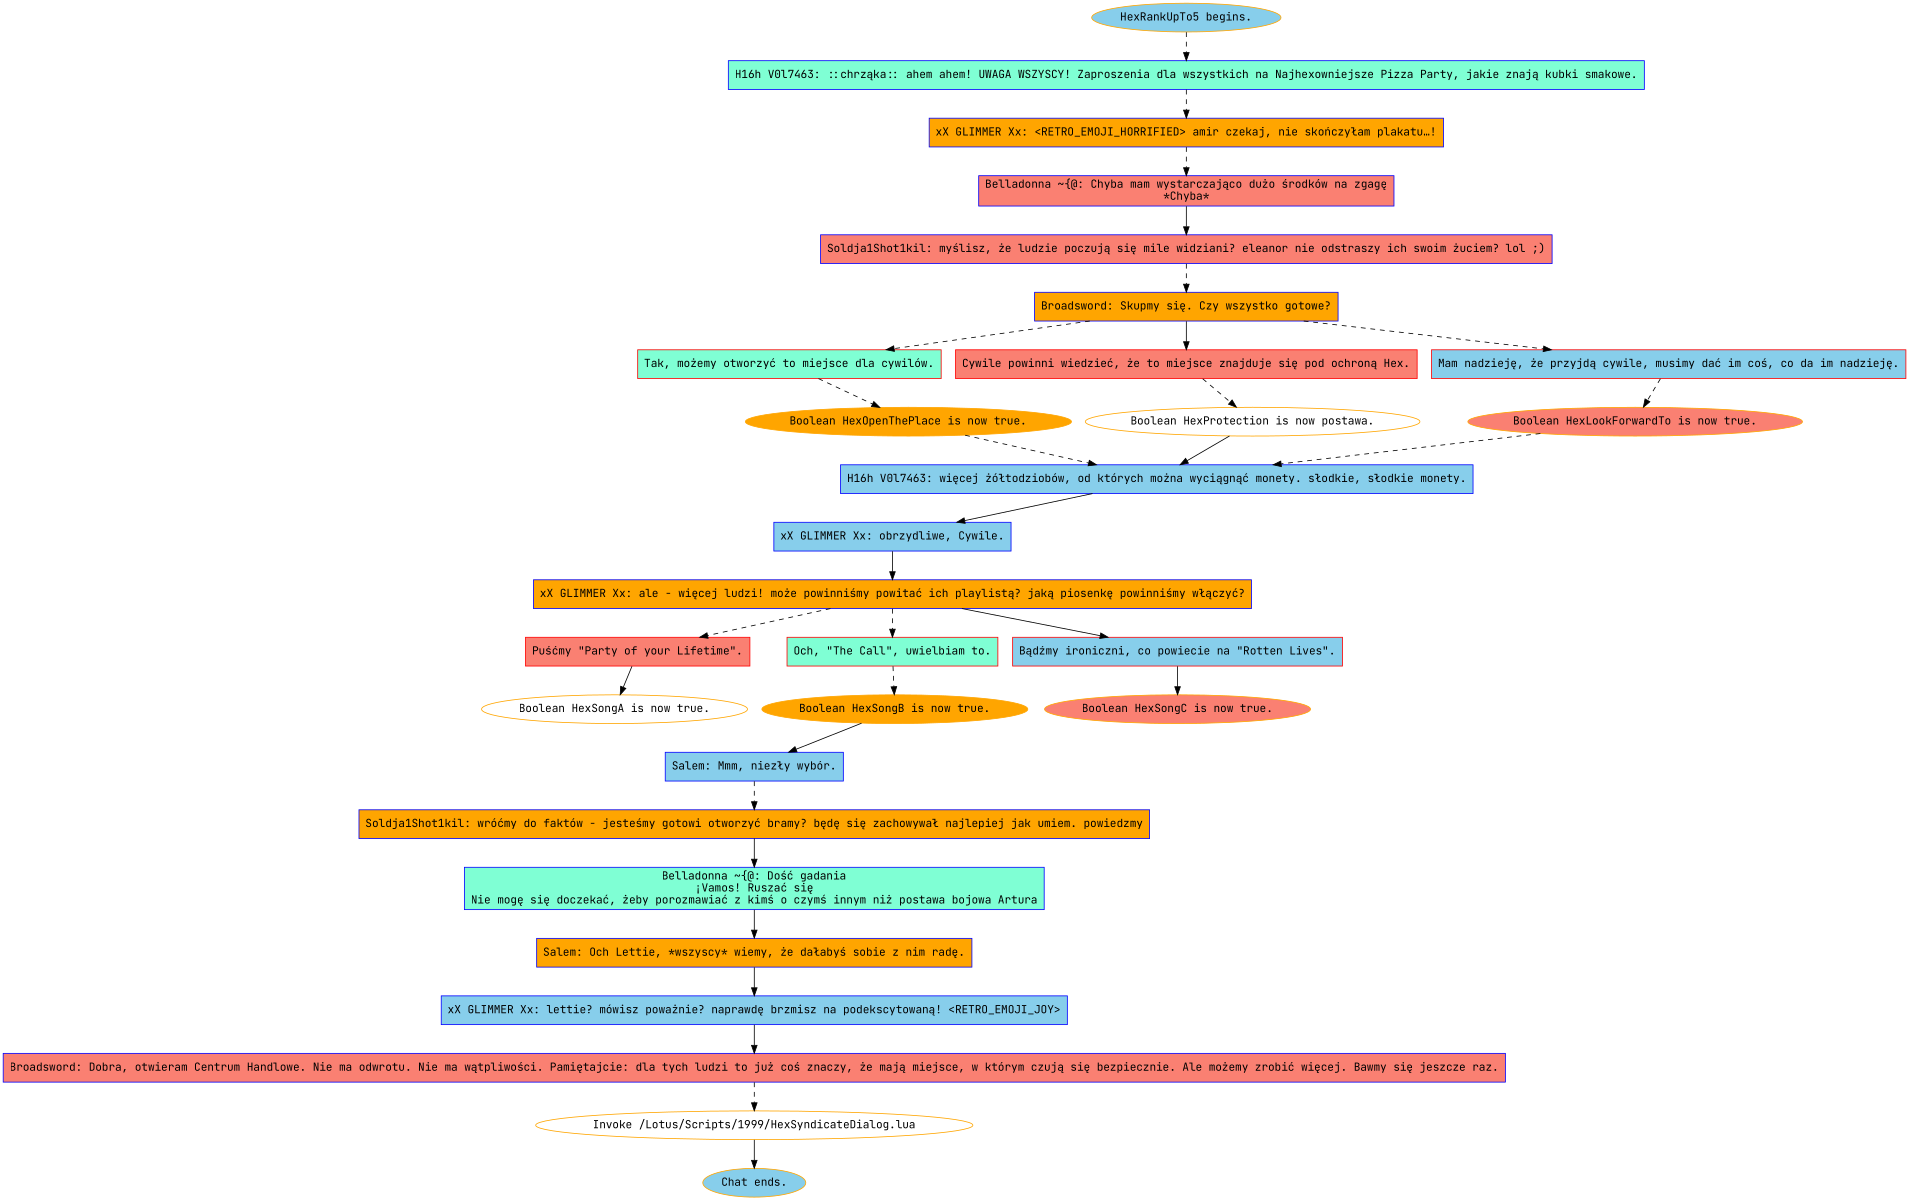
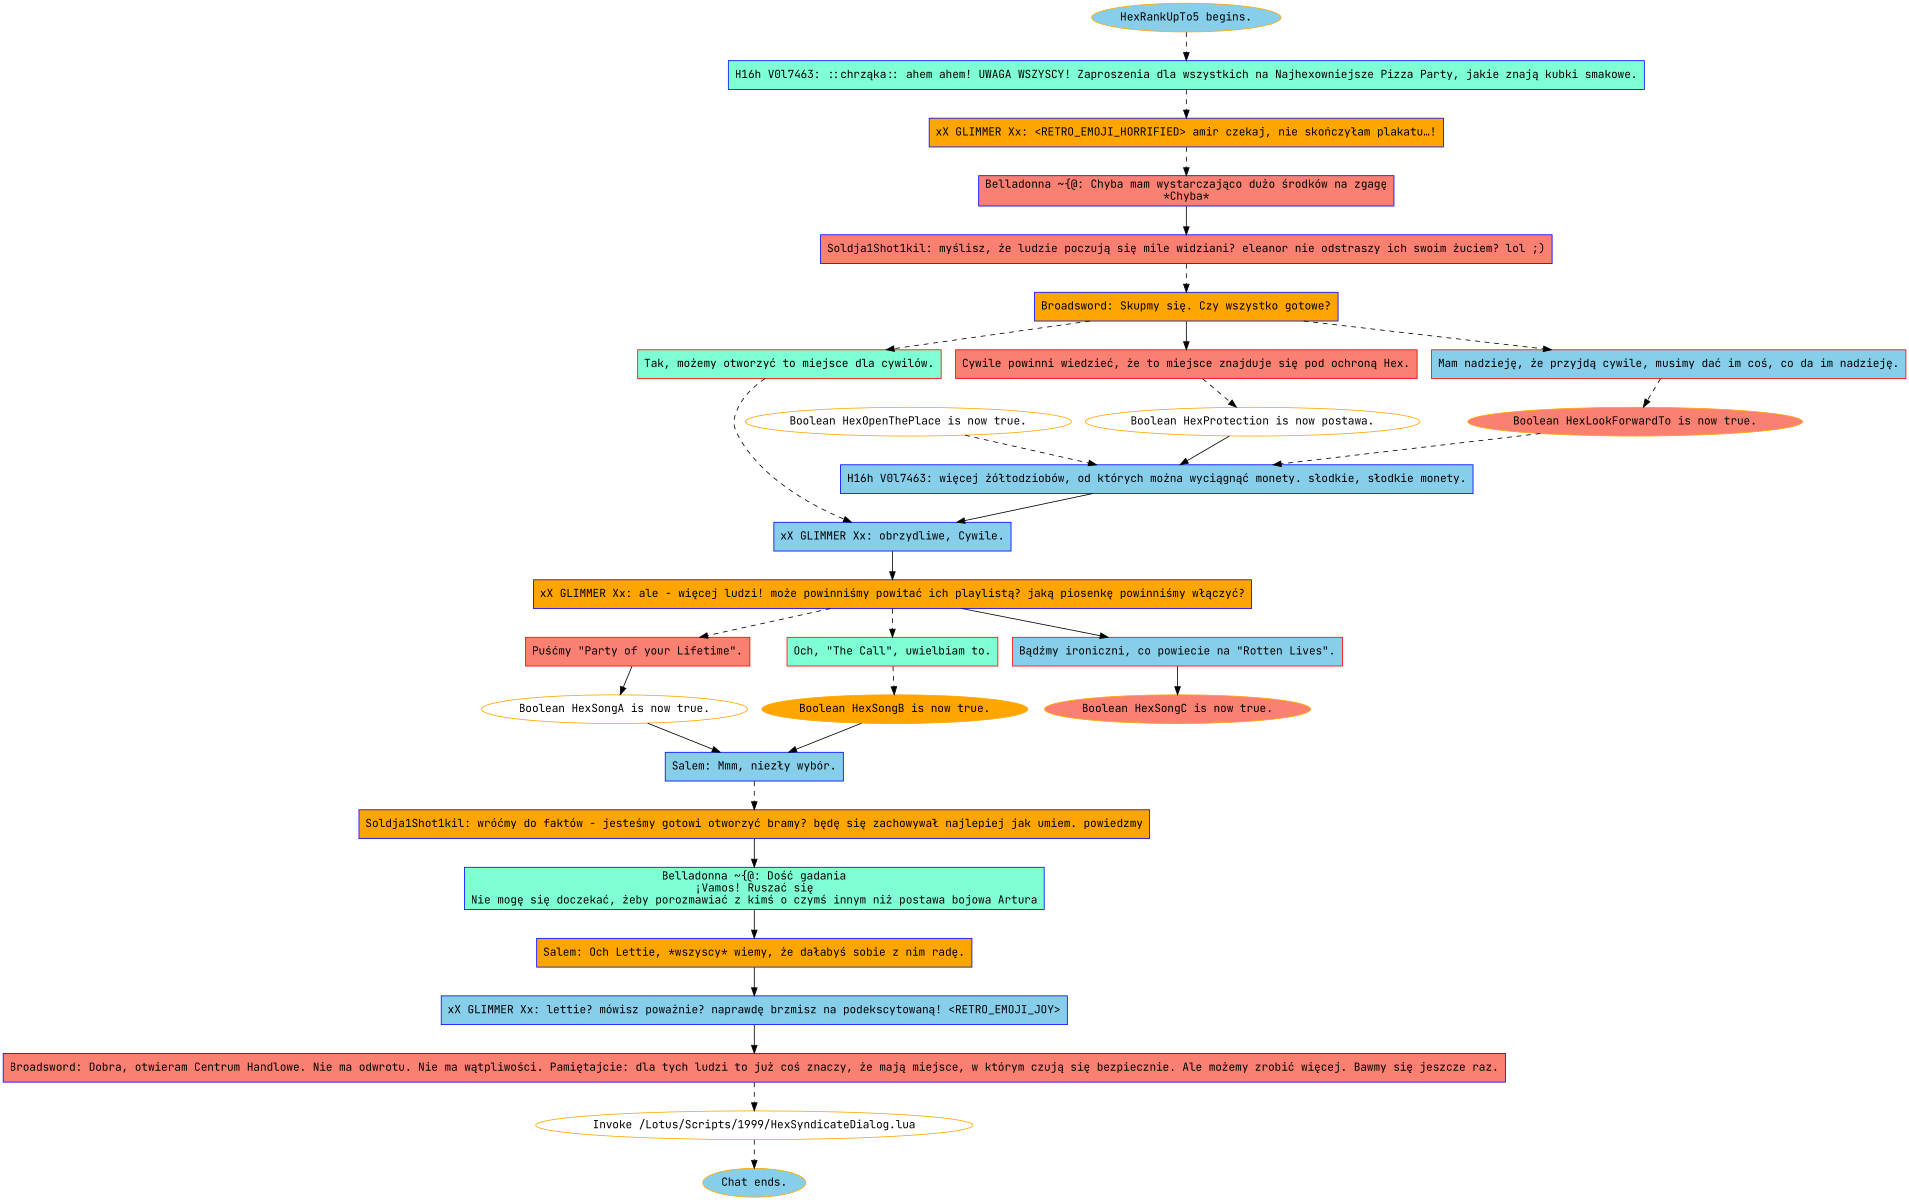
(845, 391) -> (758, 463)
(908, 422) -> (908, 422)
none -> (680, 736)
(754, 1150) -> (754, 1150)
